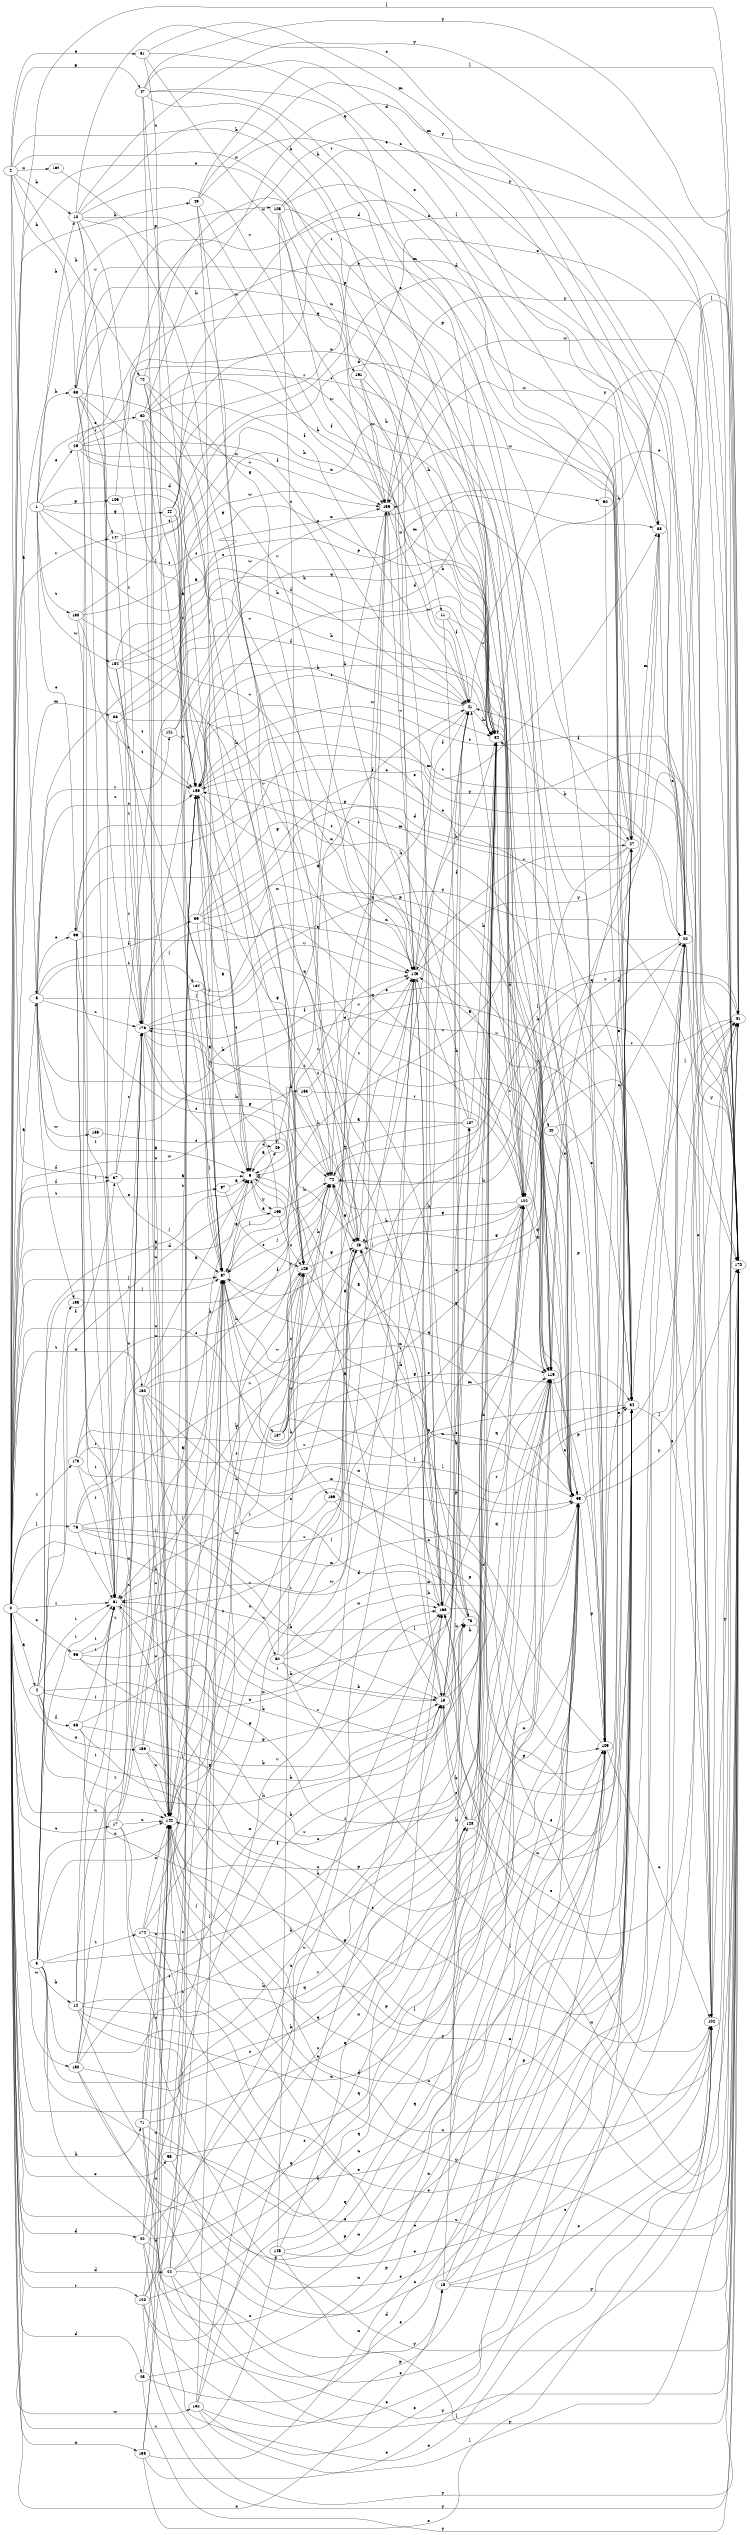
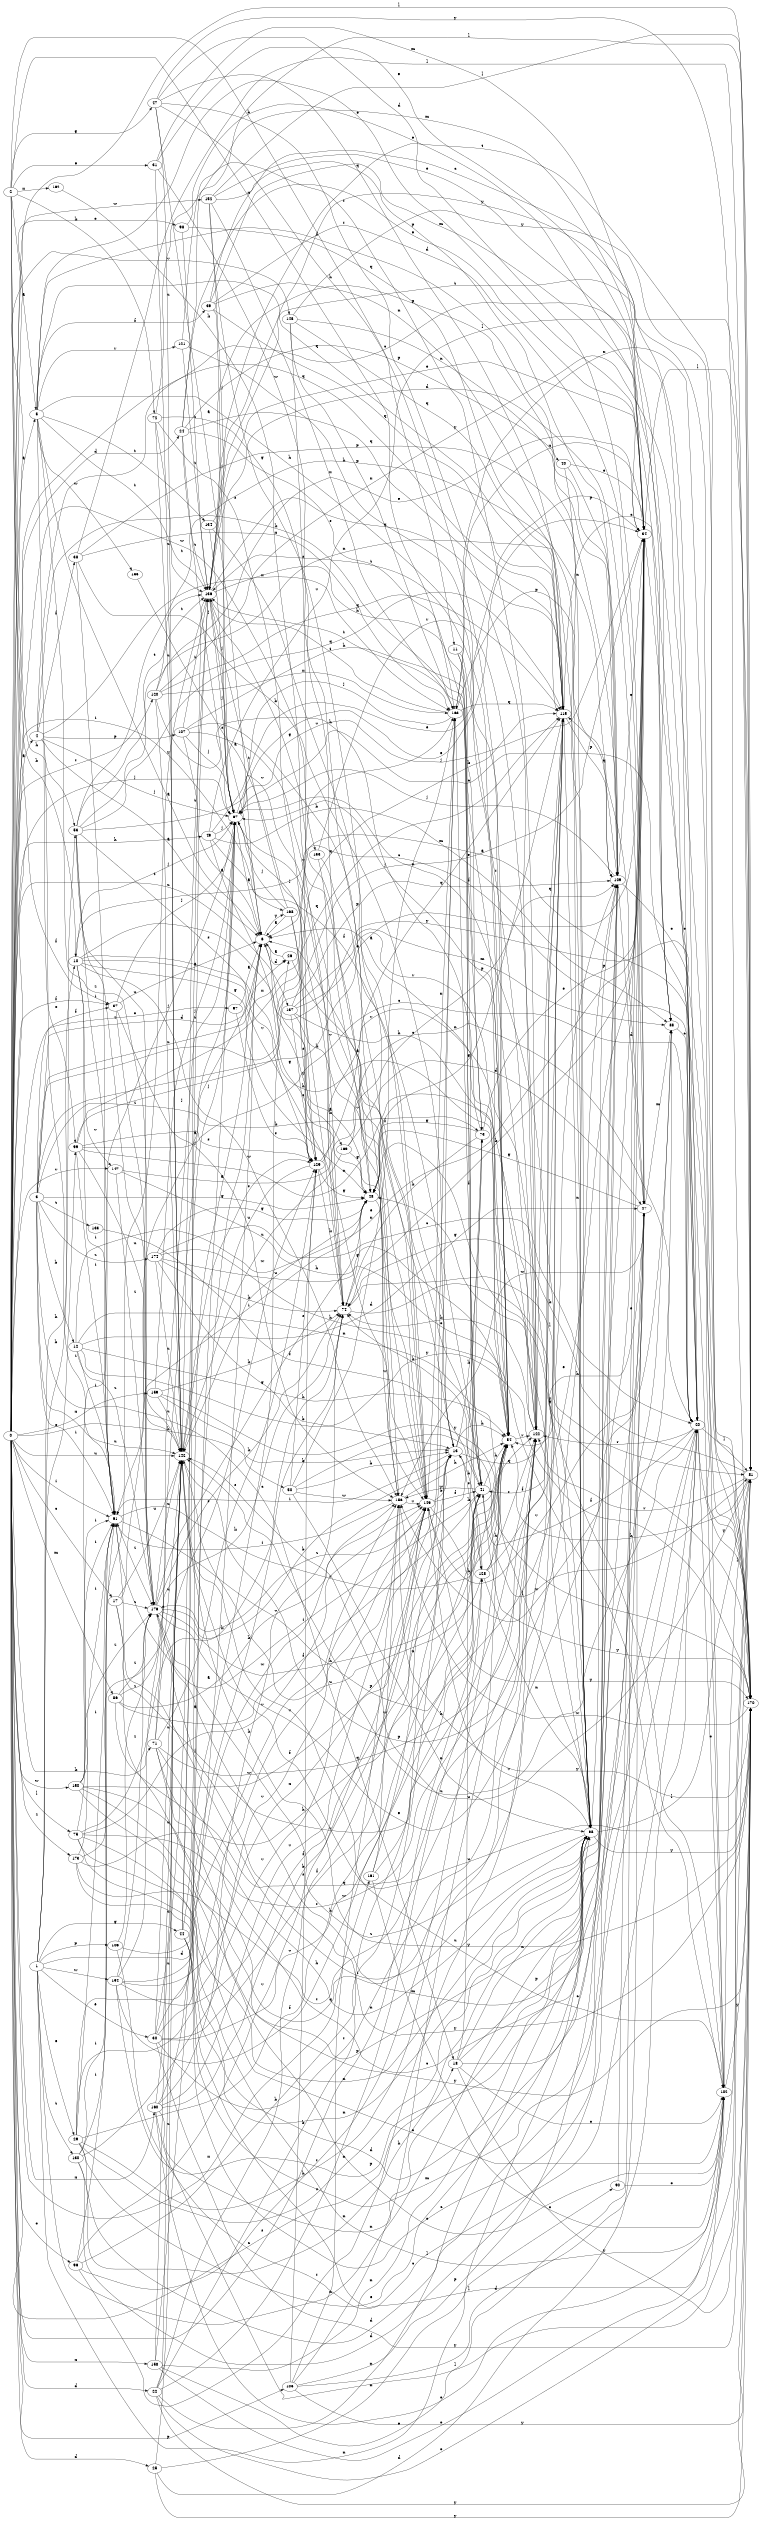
(610, 433) -> (651, 2018)
(43, 1151) -> none
(461, 1414) -> none
(384, 1800) -> (458, 1799)
